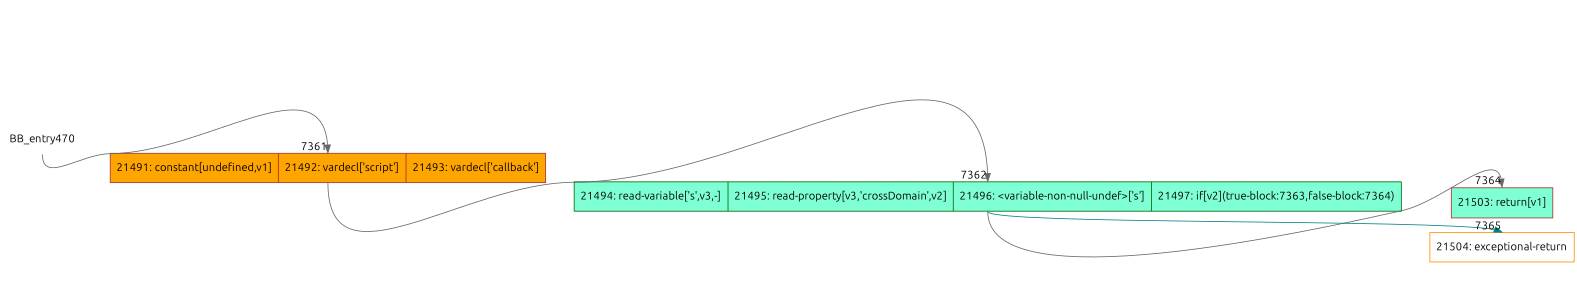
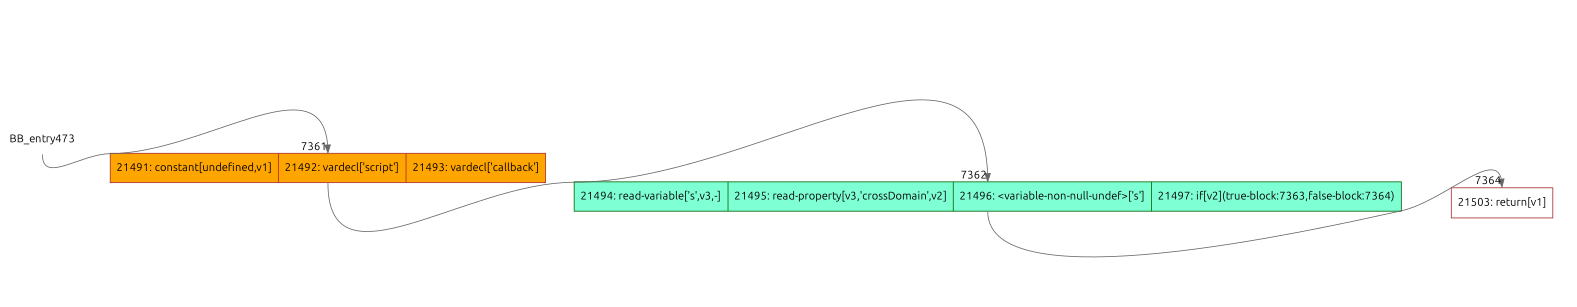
(42, 139) -> (42, 139)
(1502, 203) -> (1502, 203)
(1502, 247) -> none
